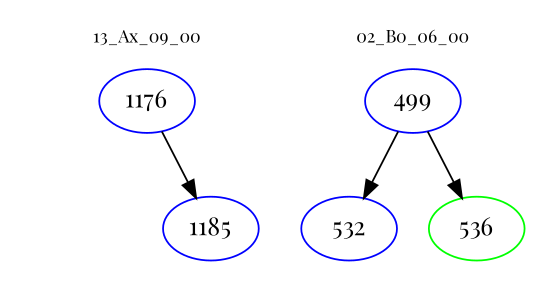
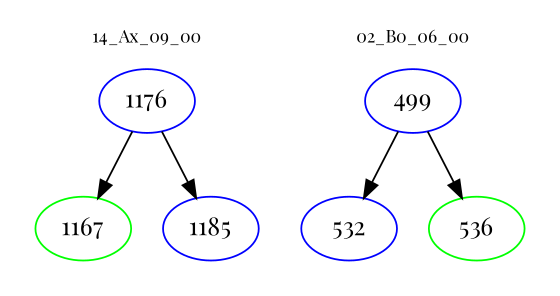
(147, 38) -> (147, 38)
none -> (83, 229)
